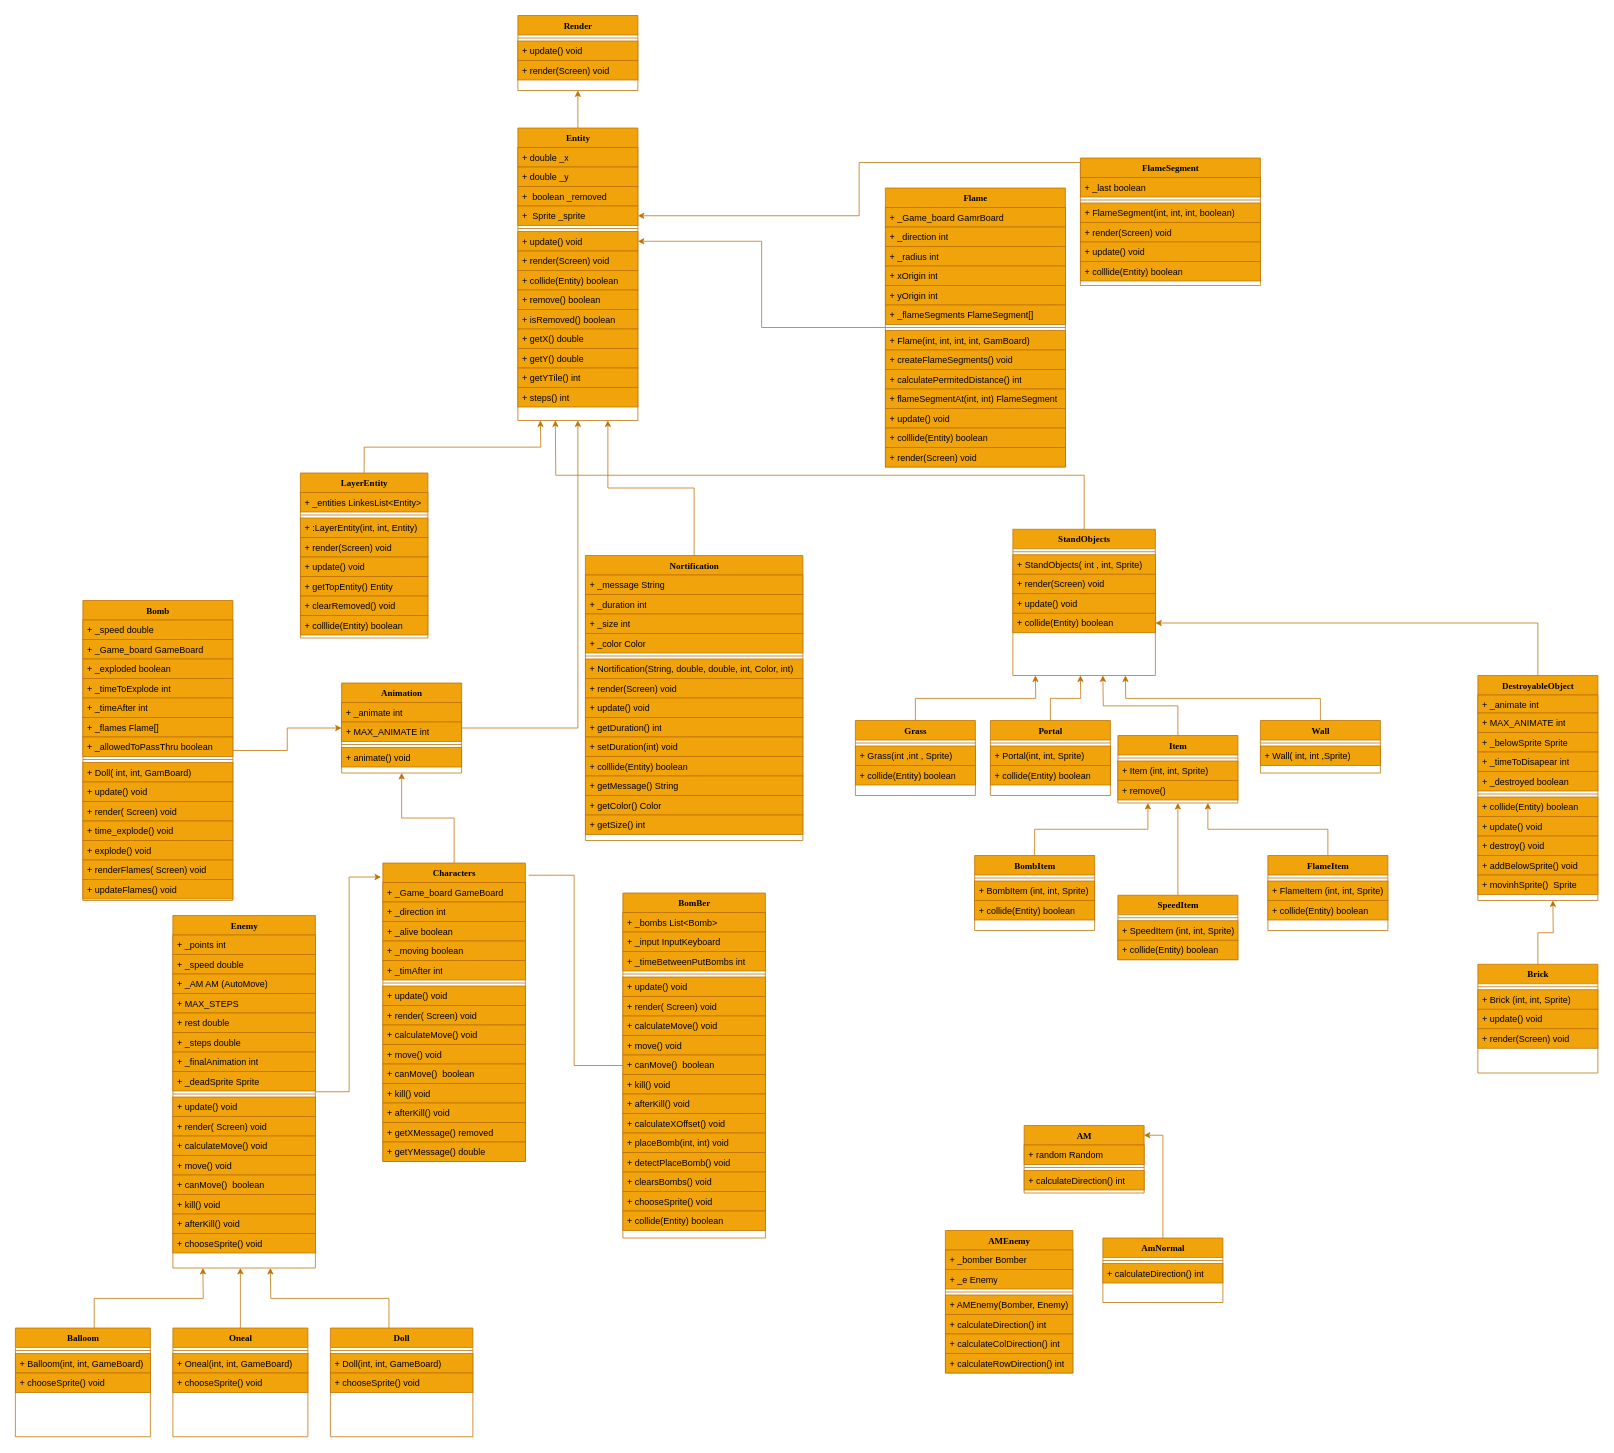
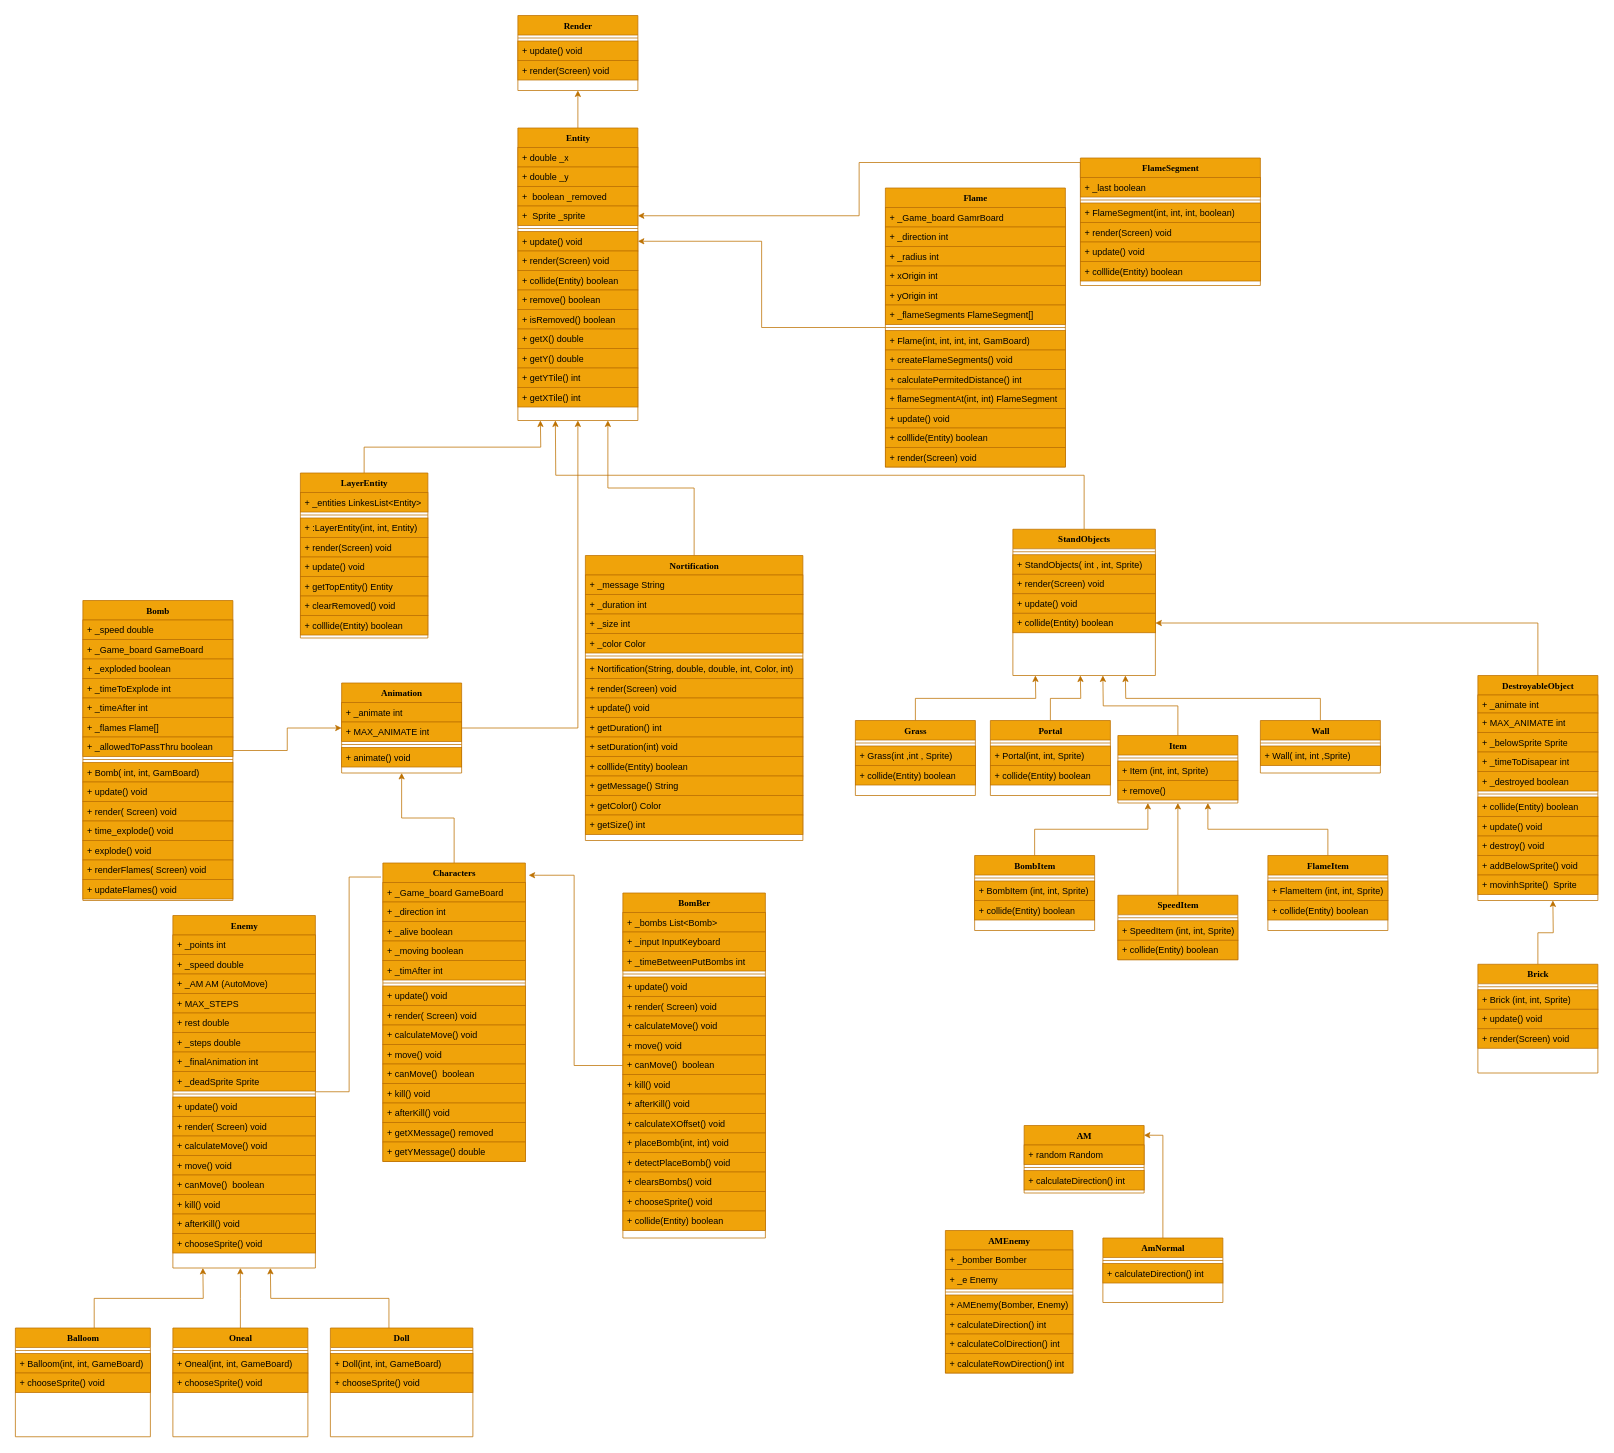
(552, 398) -> (557, 398)
(144, 773) -> (146, 773)
(533, 875) -> (535, 875)
(374, 877) -> (376, 877)
